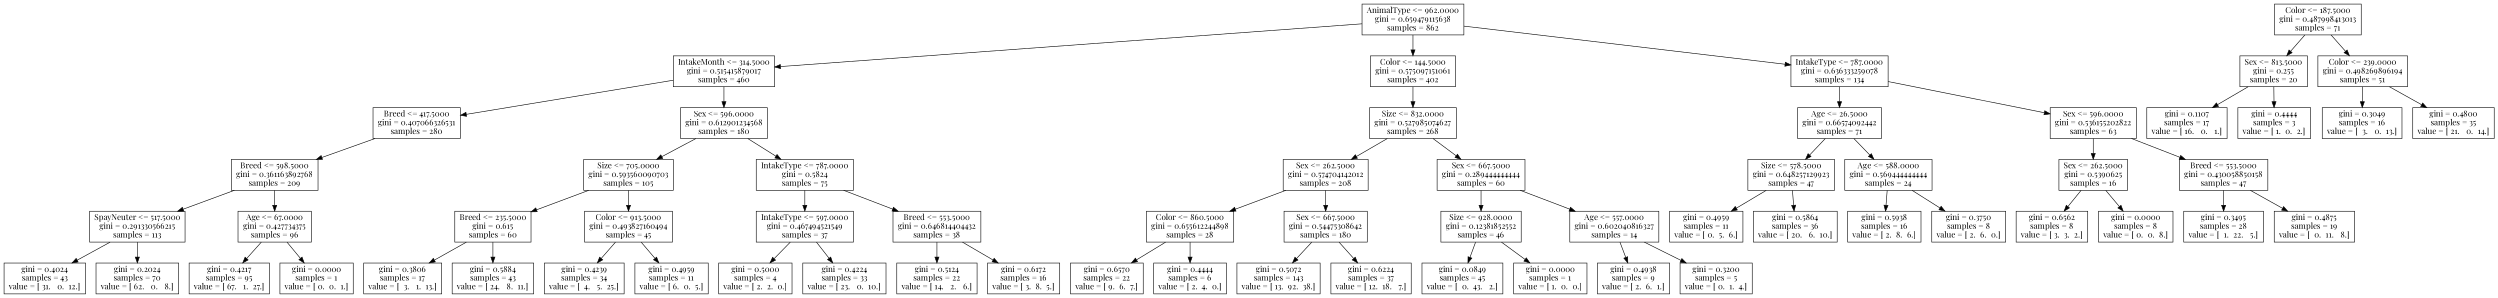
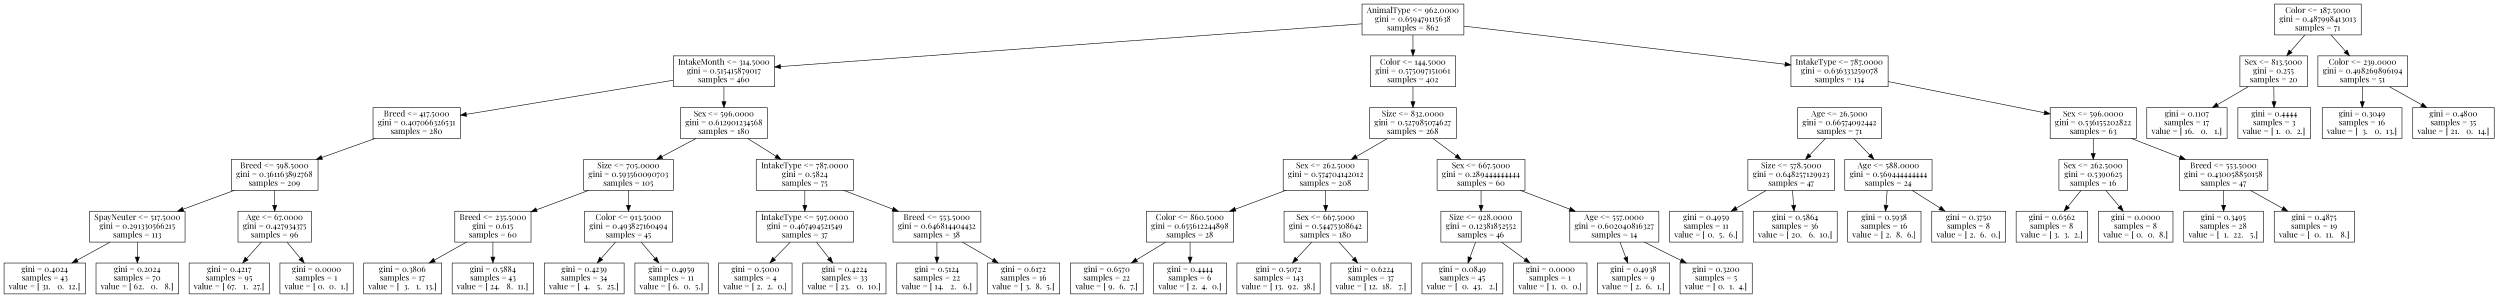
(1840, 94) -> none
(275, 227) -> (275, 227)
